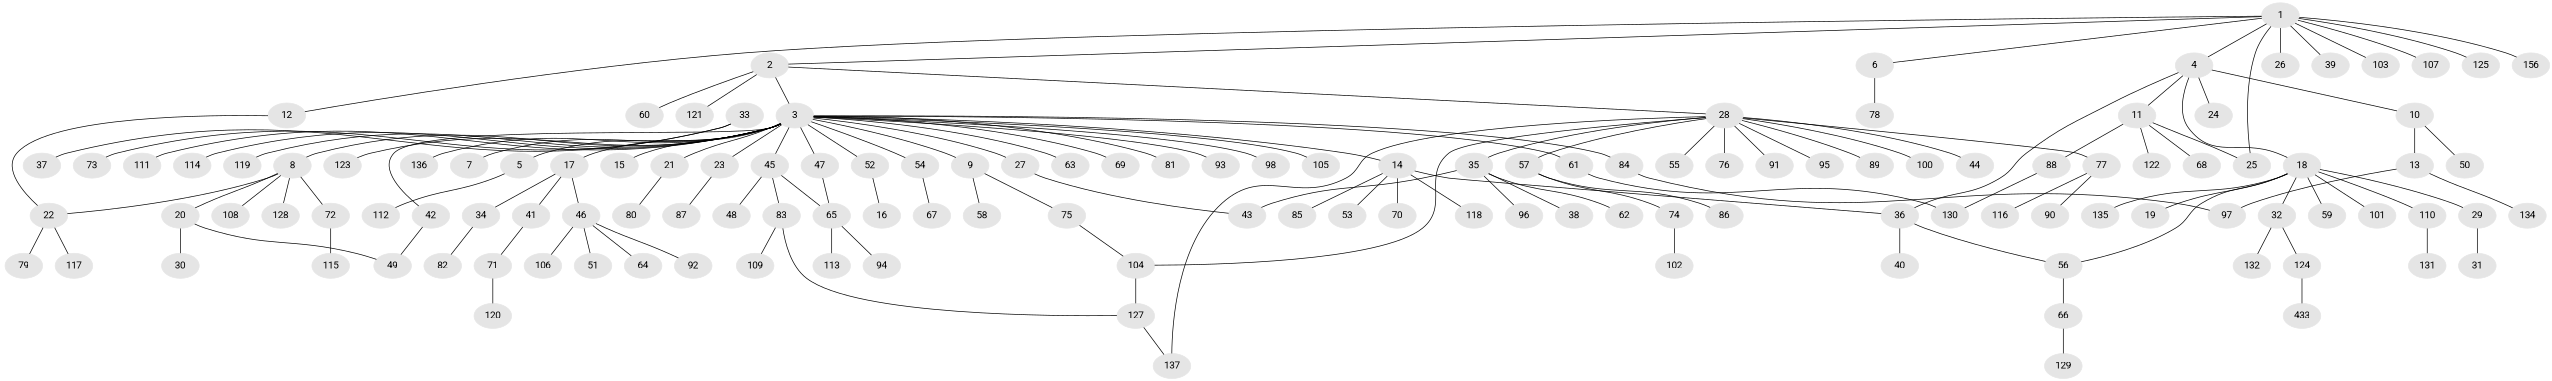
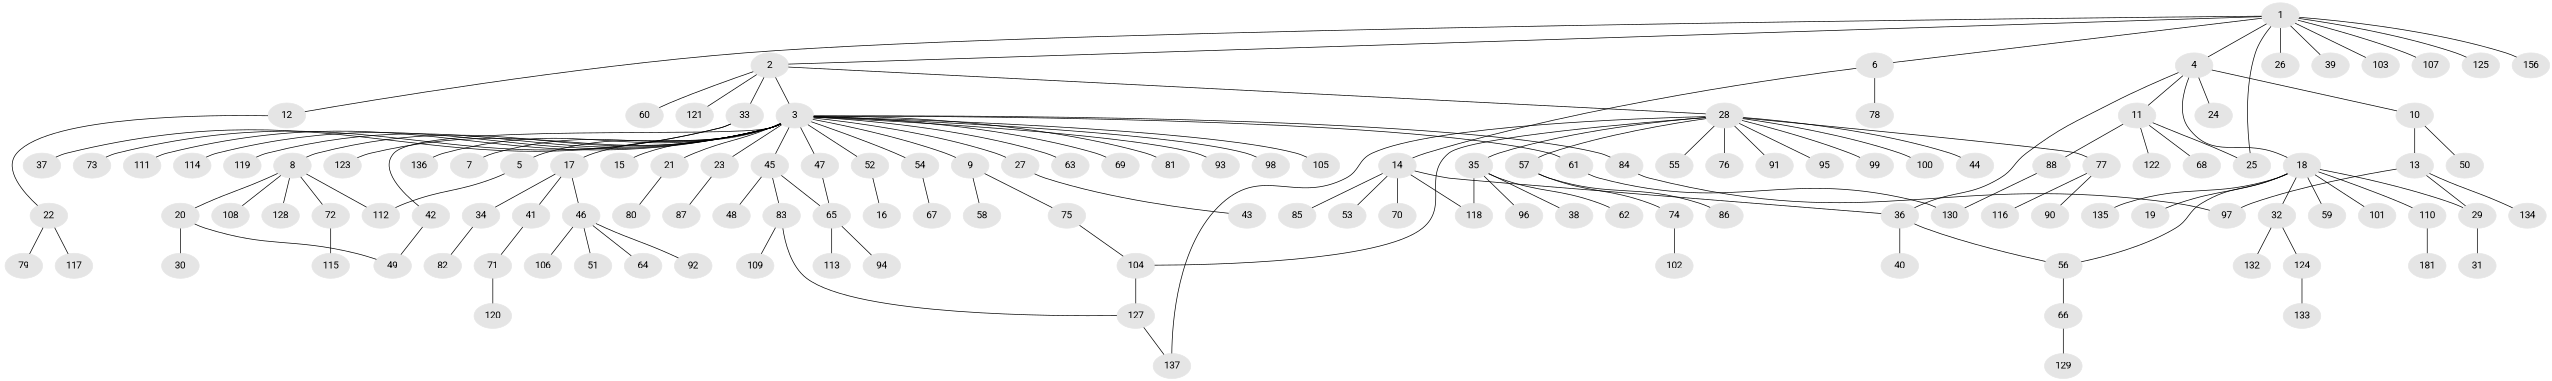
none -> (757, 90)
(1098, 128) -> (1632, 104)
(1875, 166) -> (1875, 166)
(1368, 186) -> (1474, 191)
none -> (2446, 191)
(174, 200) -> (336, 191)
(2427, 266) -> (2427, 266)
(2302, 316) -> (2302, 316)
